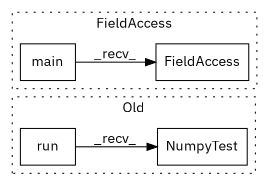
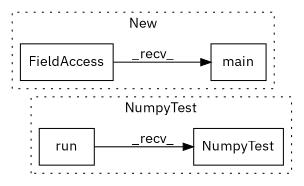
(135, 24) -> (143, 24)
(110, 62) -> (157, 62)
(134, 109) -> (161, 109)
